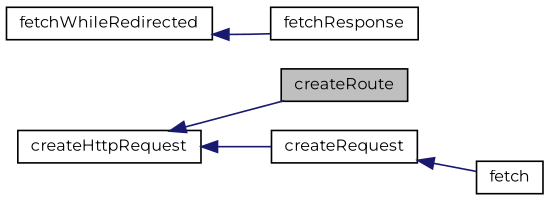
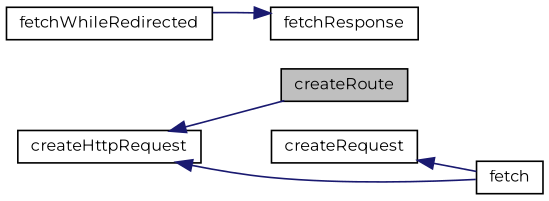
(250, 34) -> (233, 13)
(244, 147) -> (333, 181)
